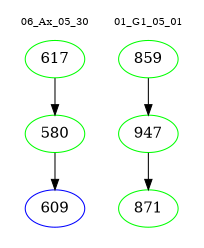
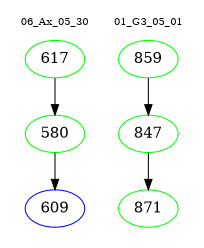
(149, 22) -> (149, 22)
(148, 134) -> (148, 134)
